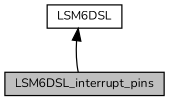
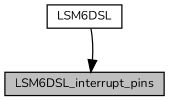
(76, 57) -> (93, 44)
